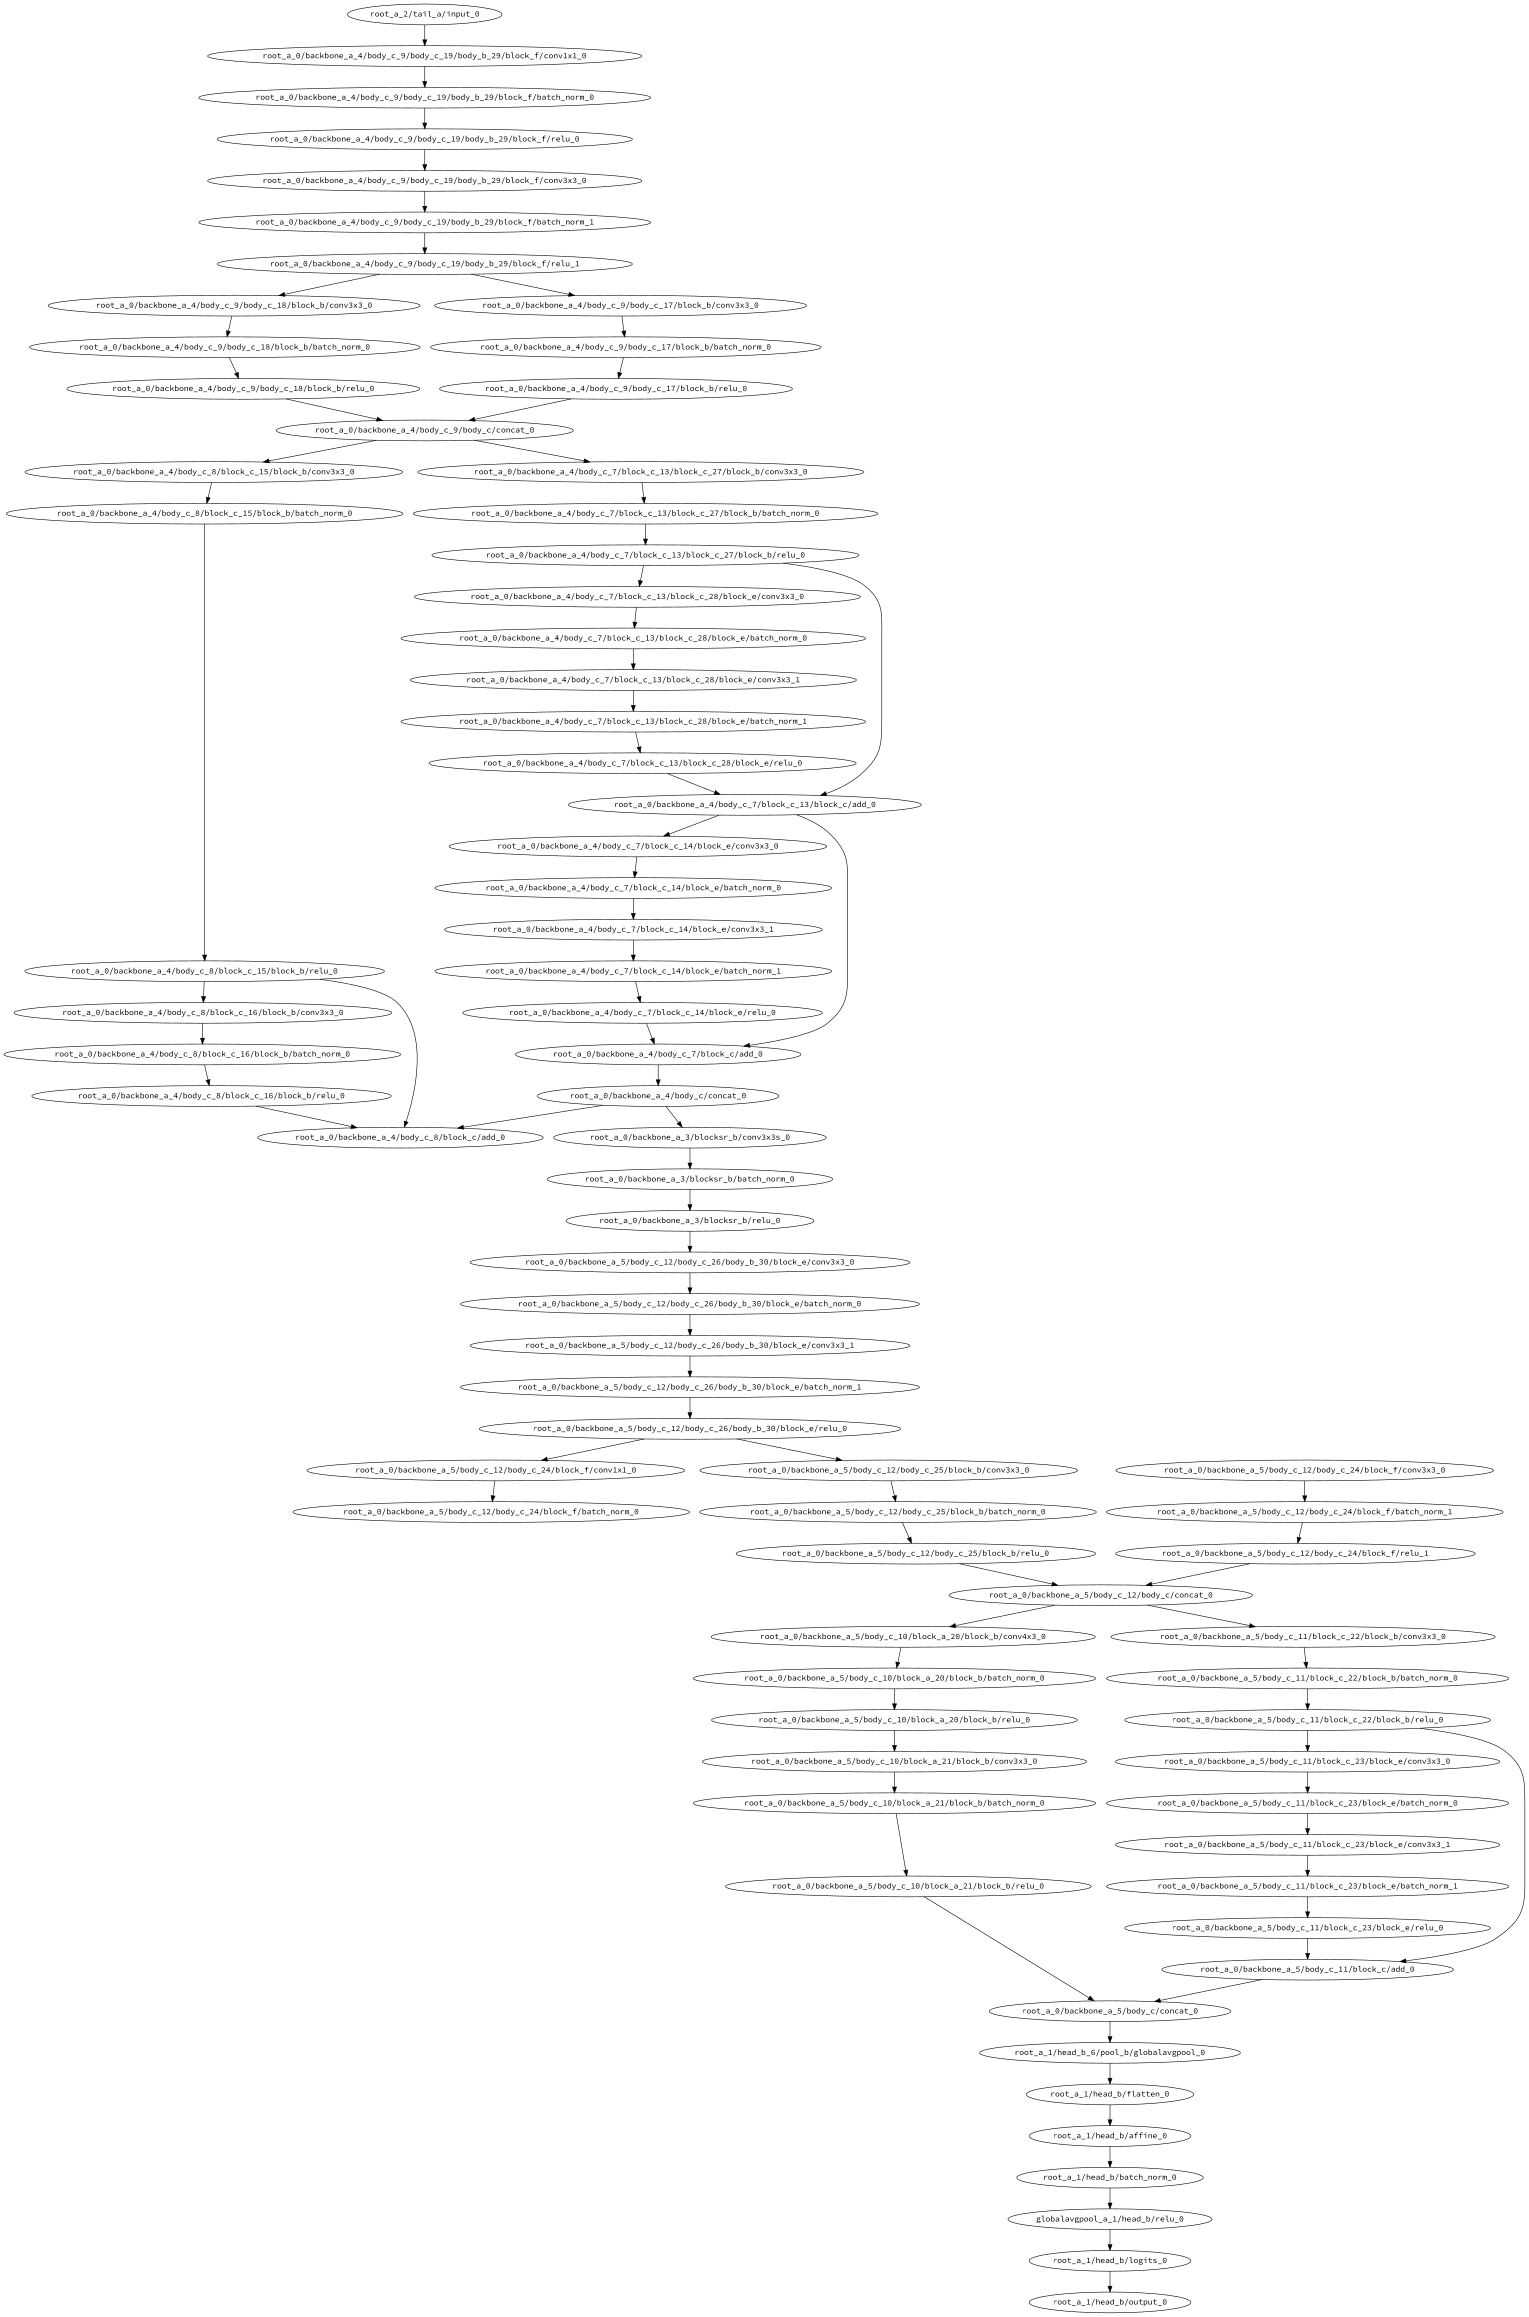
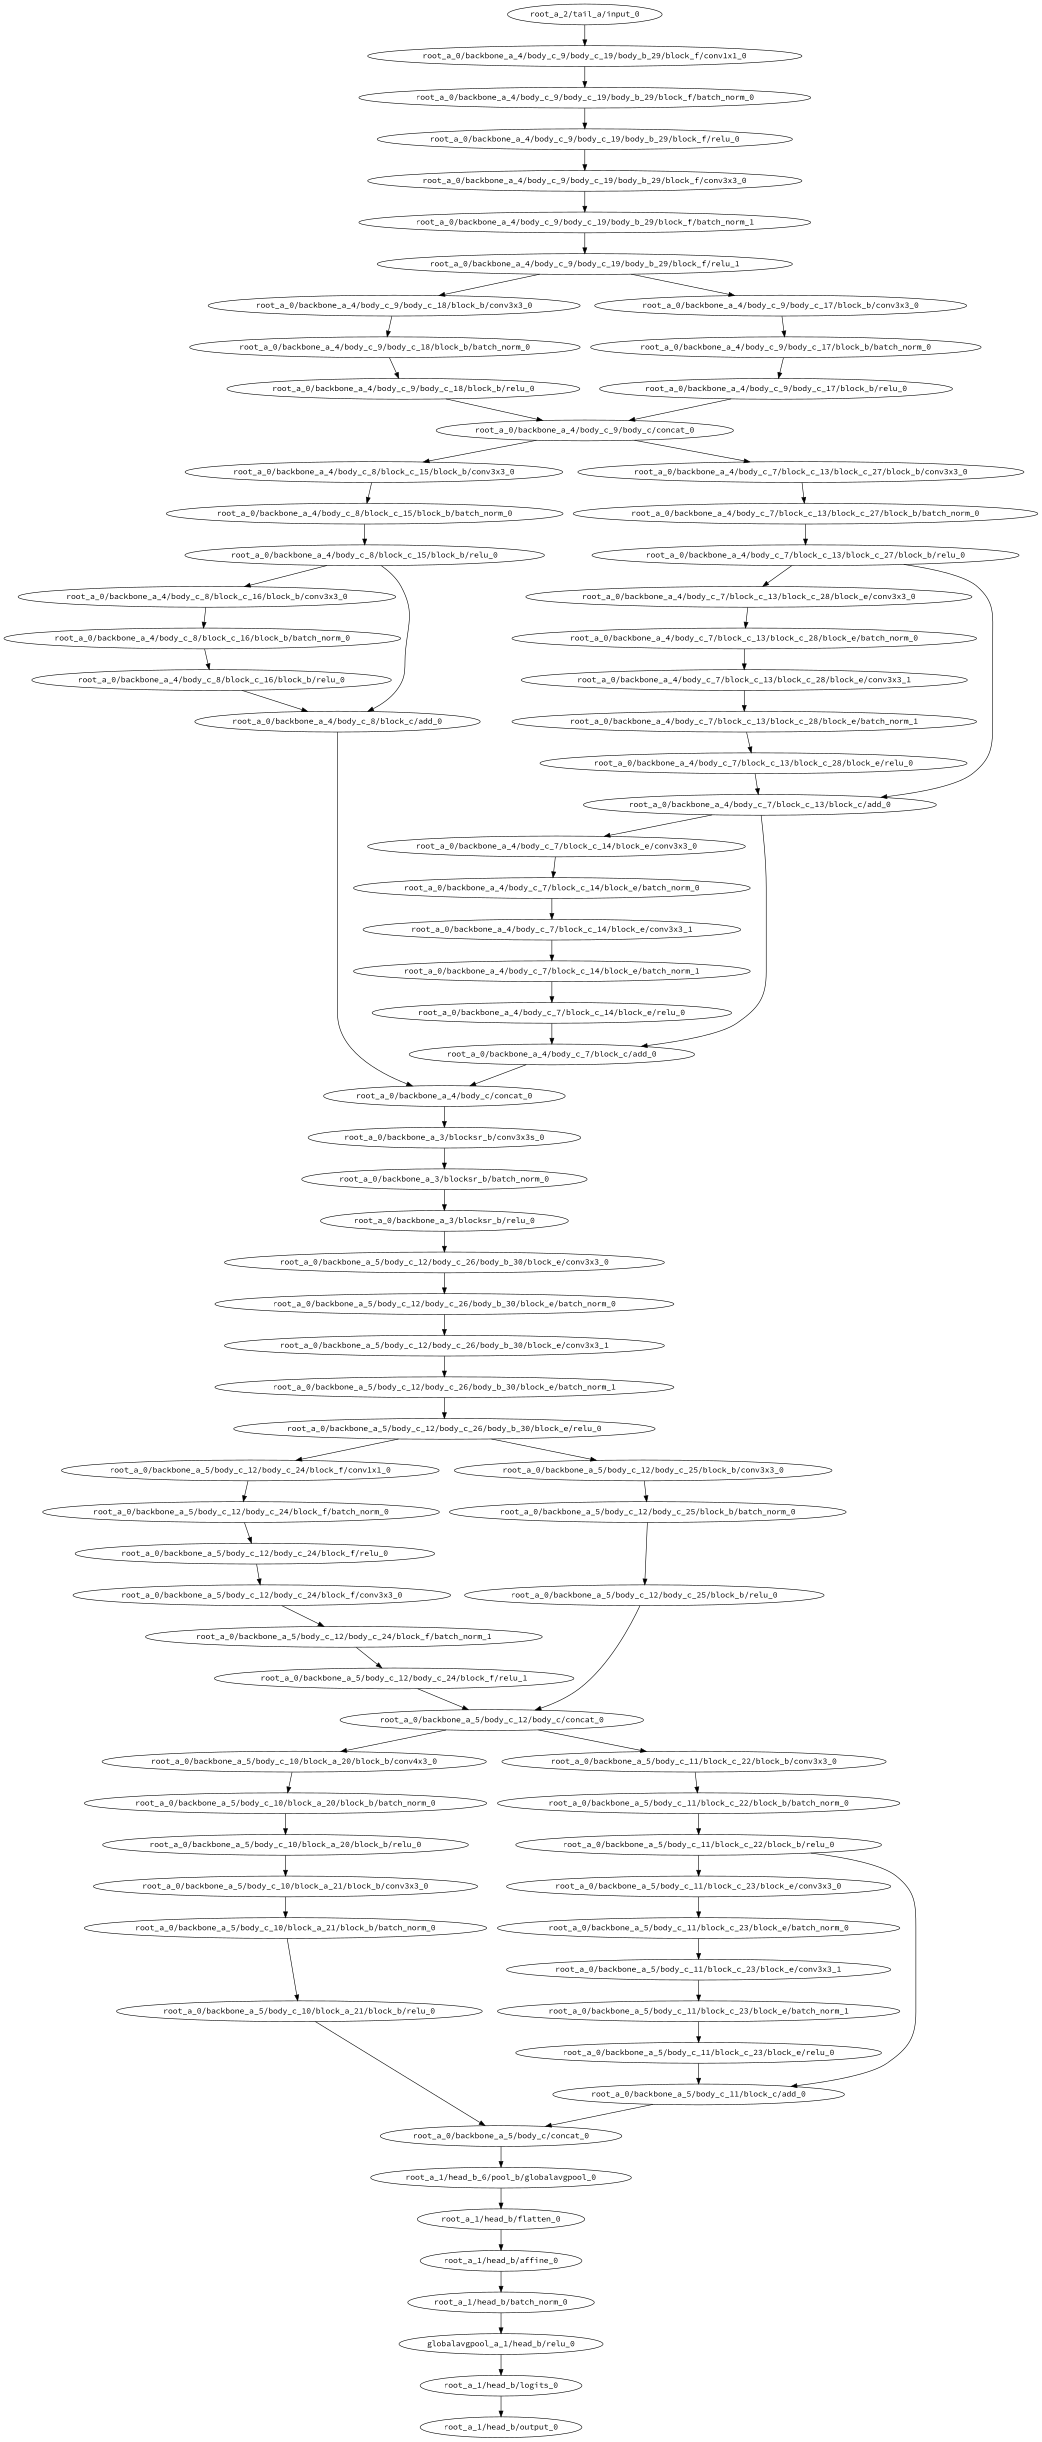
(533, 1116) -> (338, 925)
none -> (255, 1554)
